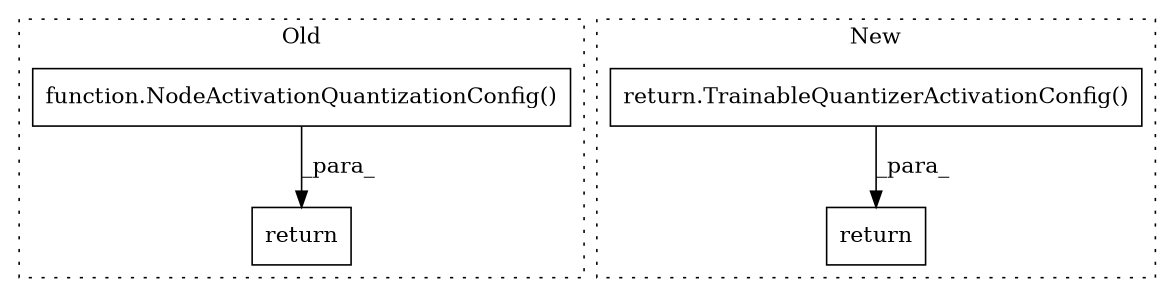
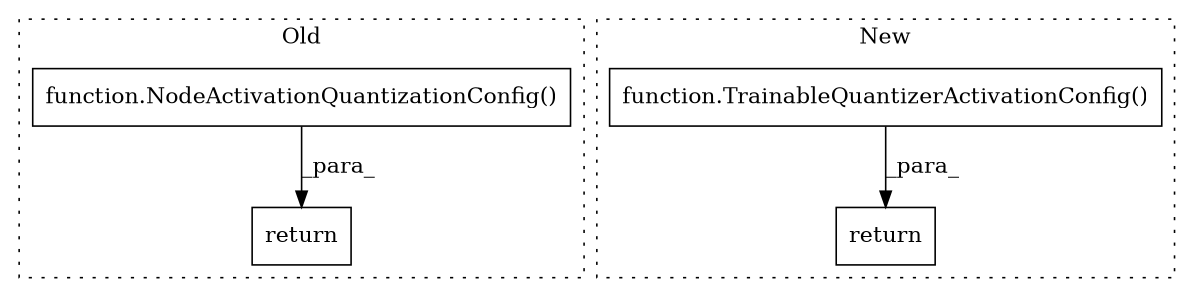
(876, 97) -> (886, 97)
